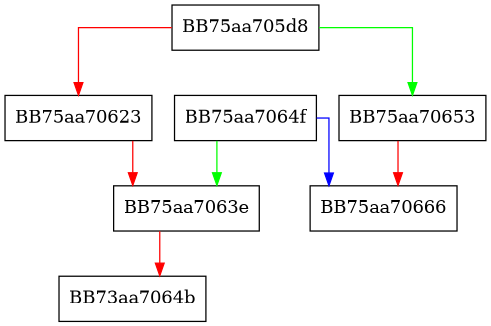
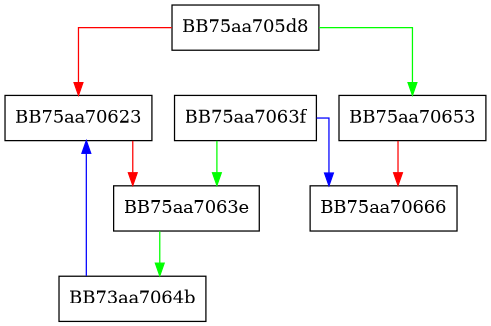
(245, 118) -> (245, 118)
none -> (86, 215)
(160, 247) -> (160, 247)
